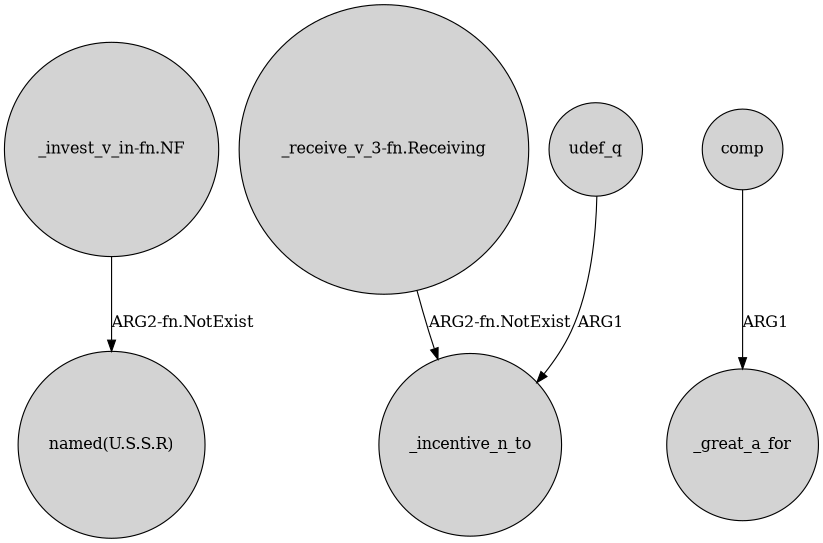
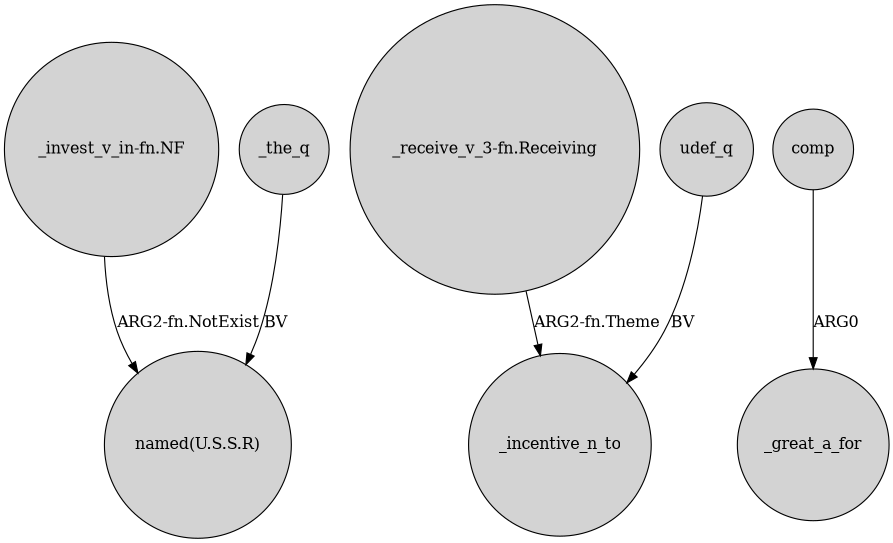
none -> (284, 149)
(500, 323) -> (597, 323)
(601, 323) -> (683, 323)
(766, 323) -> (836, 323)
